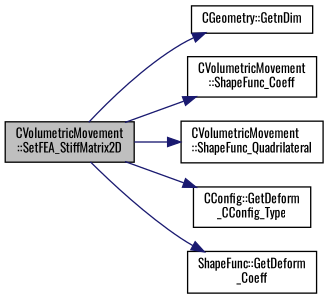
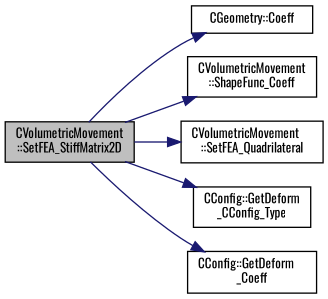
(252, 20) -> (252, 20)
(252, 142) -> (252, 142)
(252, 272) -> (252, 272)
